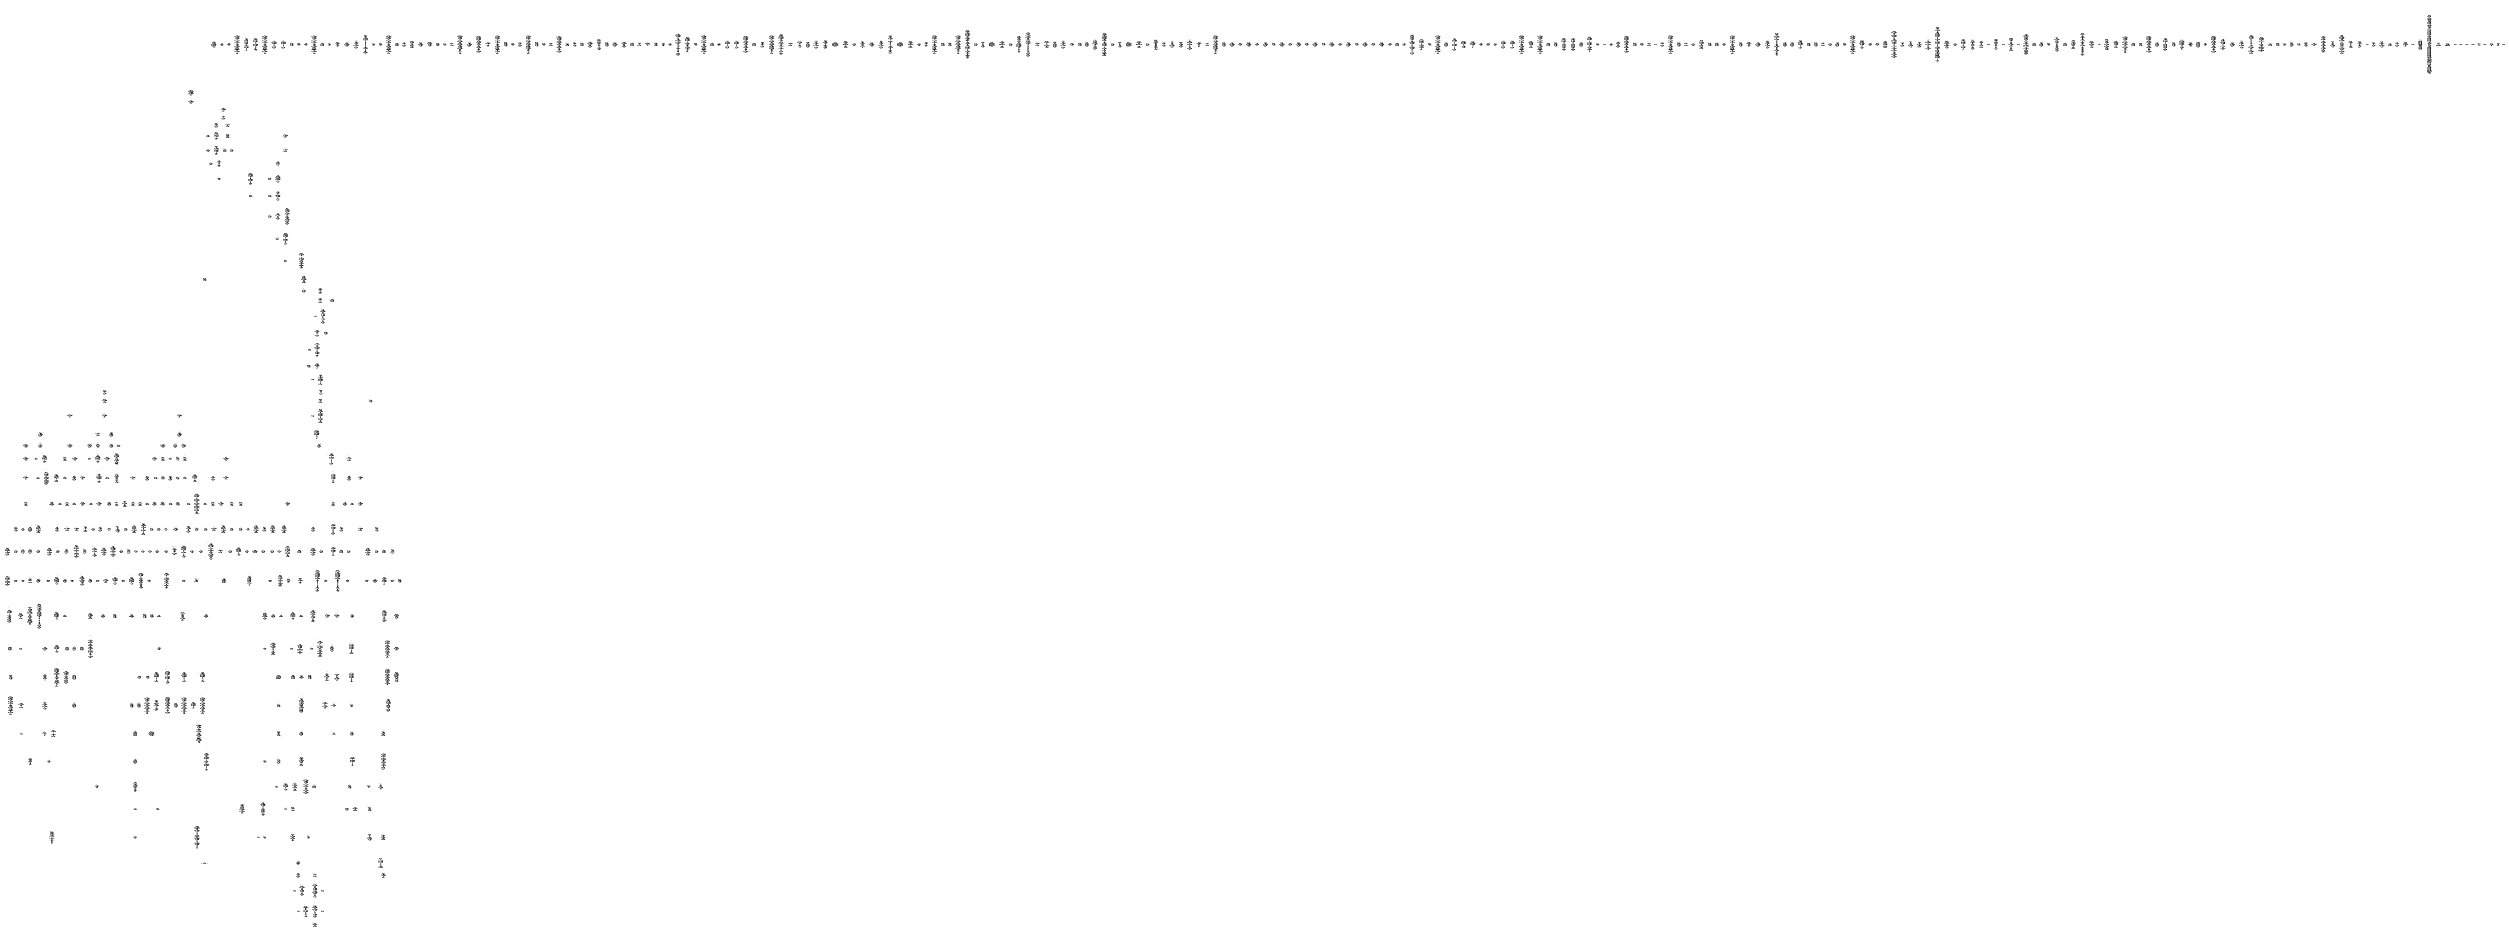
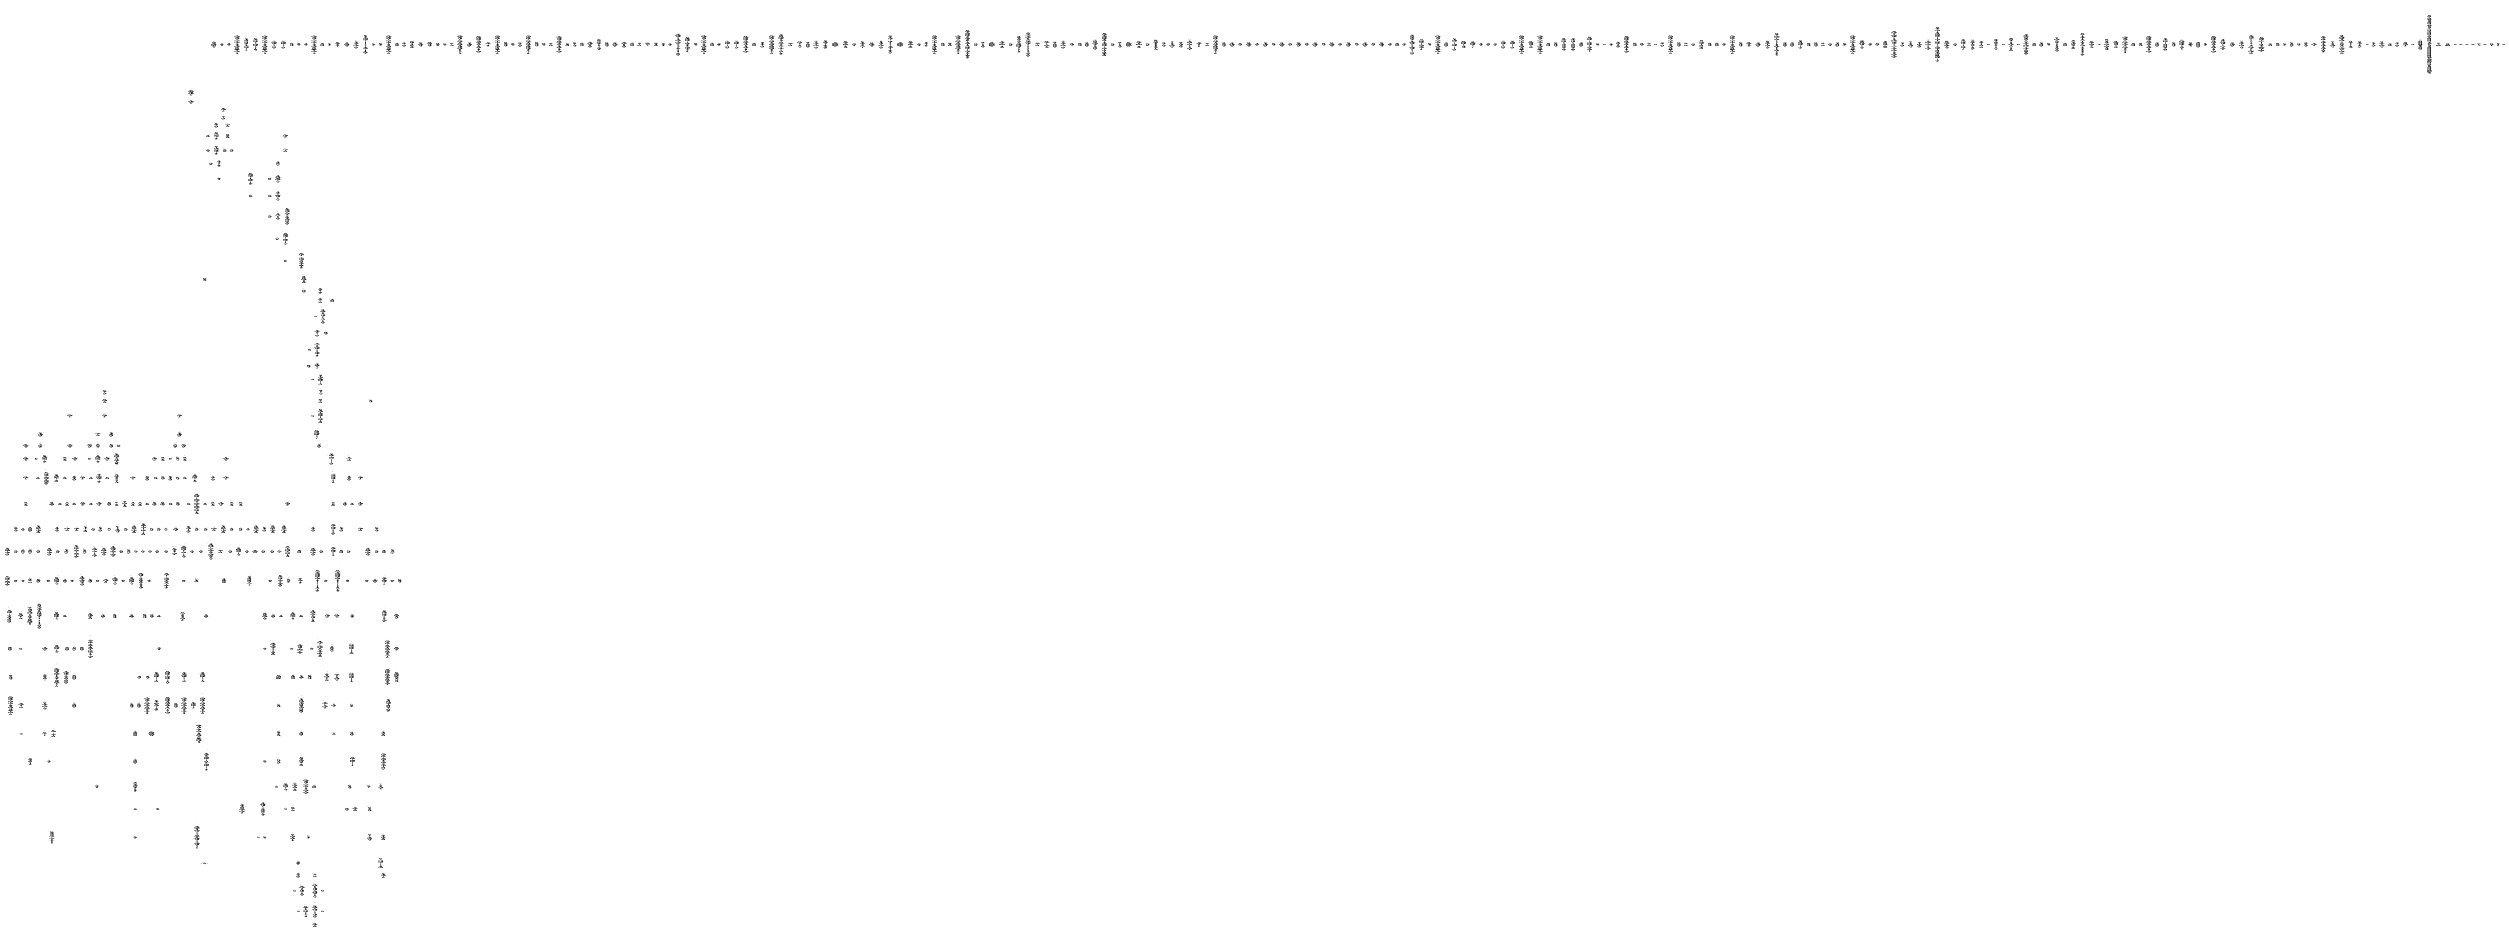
(163, 446) -> none
none -> (91, 479)
